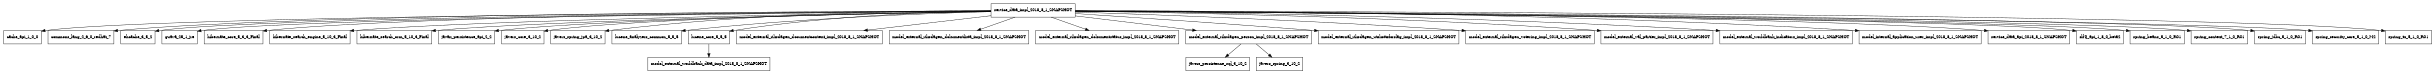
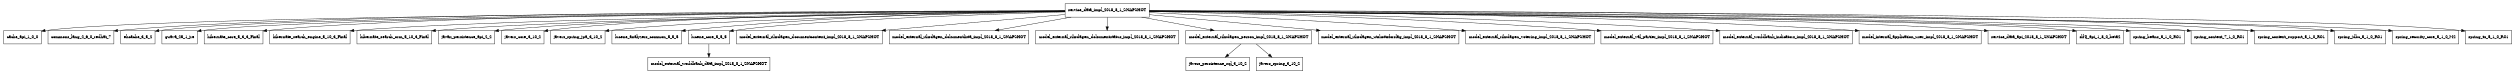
none -> (2291, 37)
